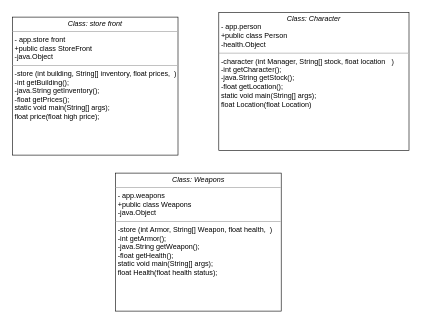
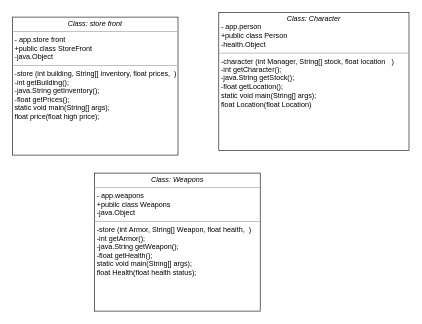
(198, 242) -> (177, 242)
